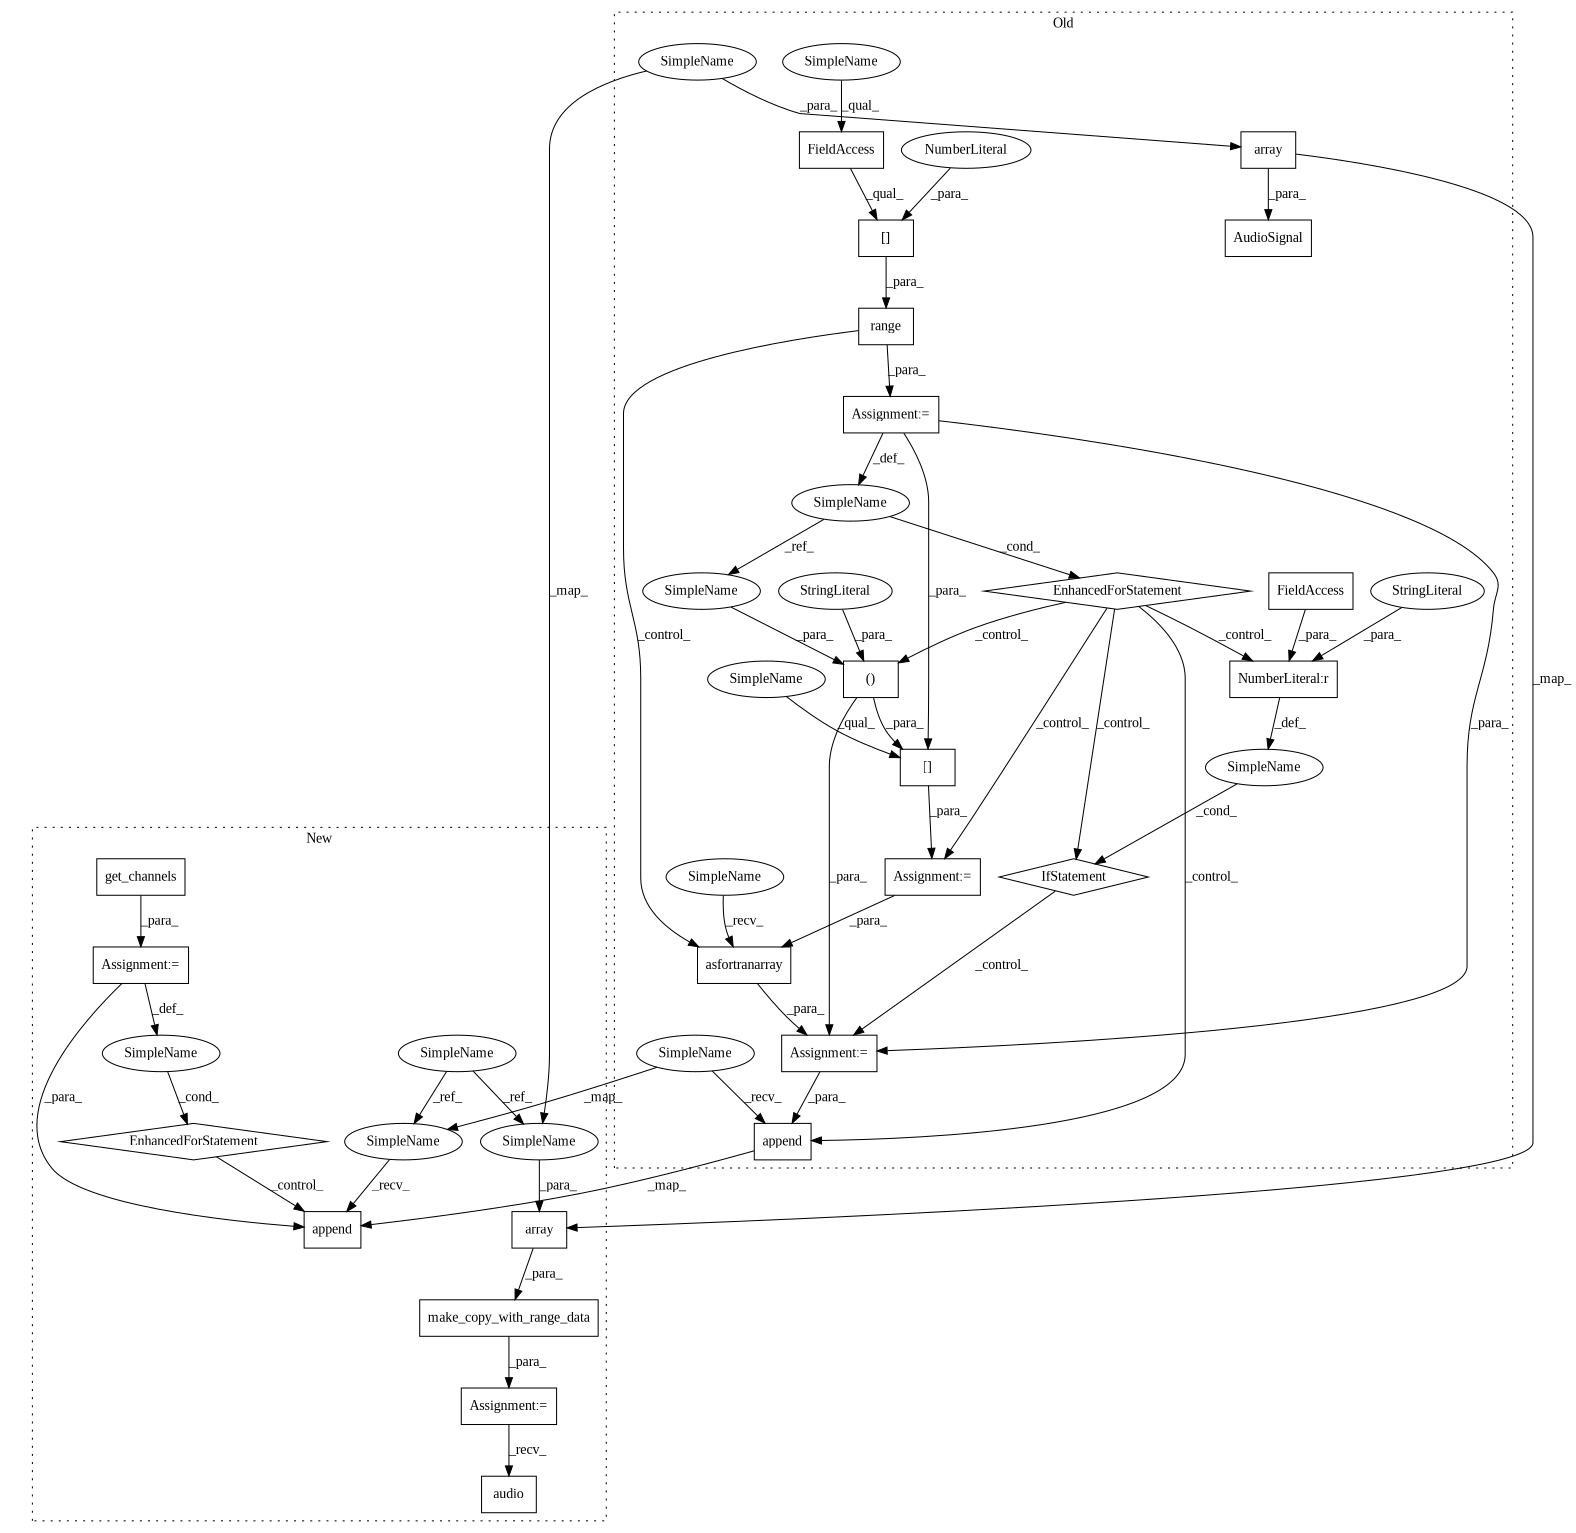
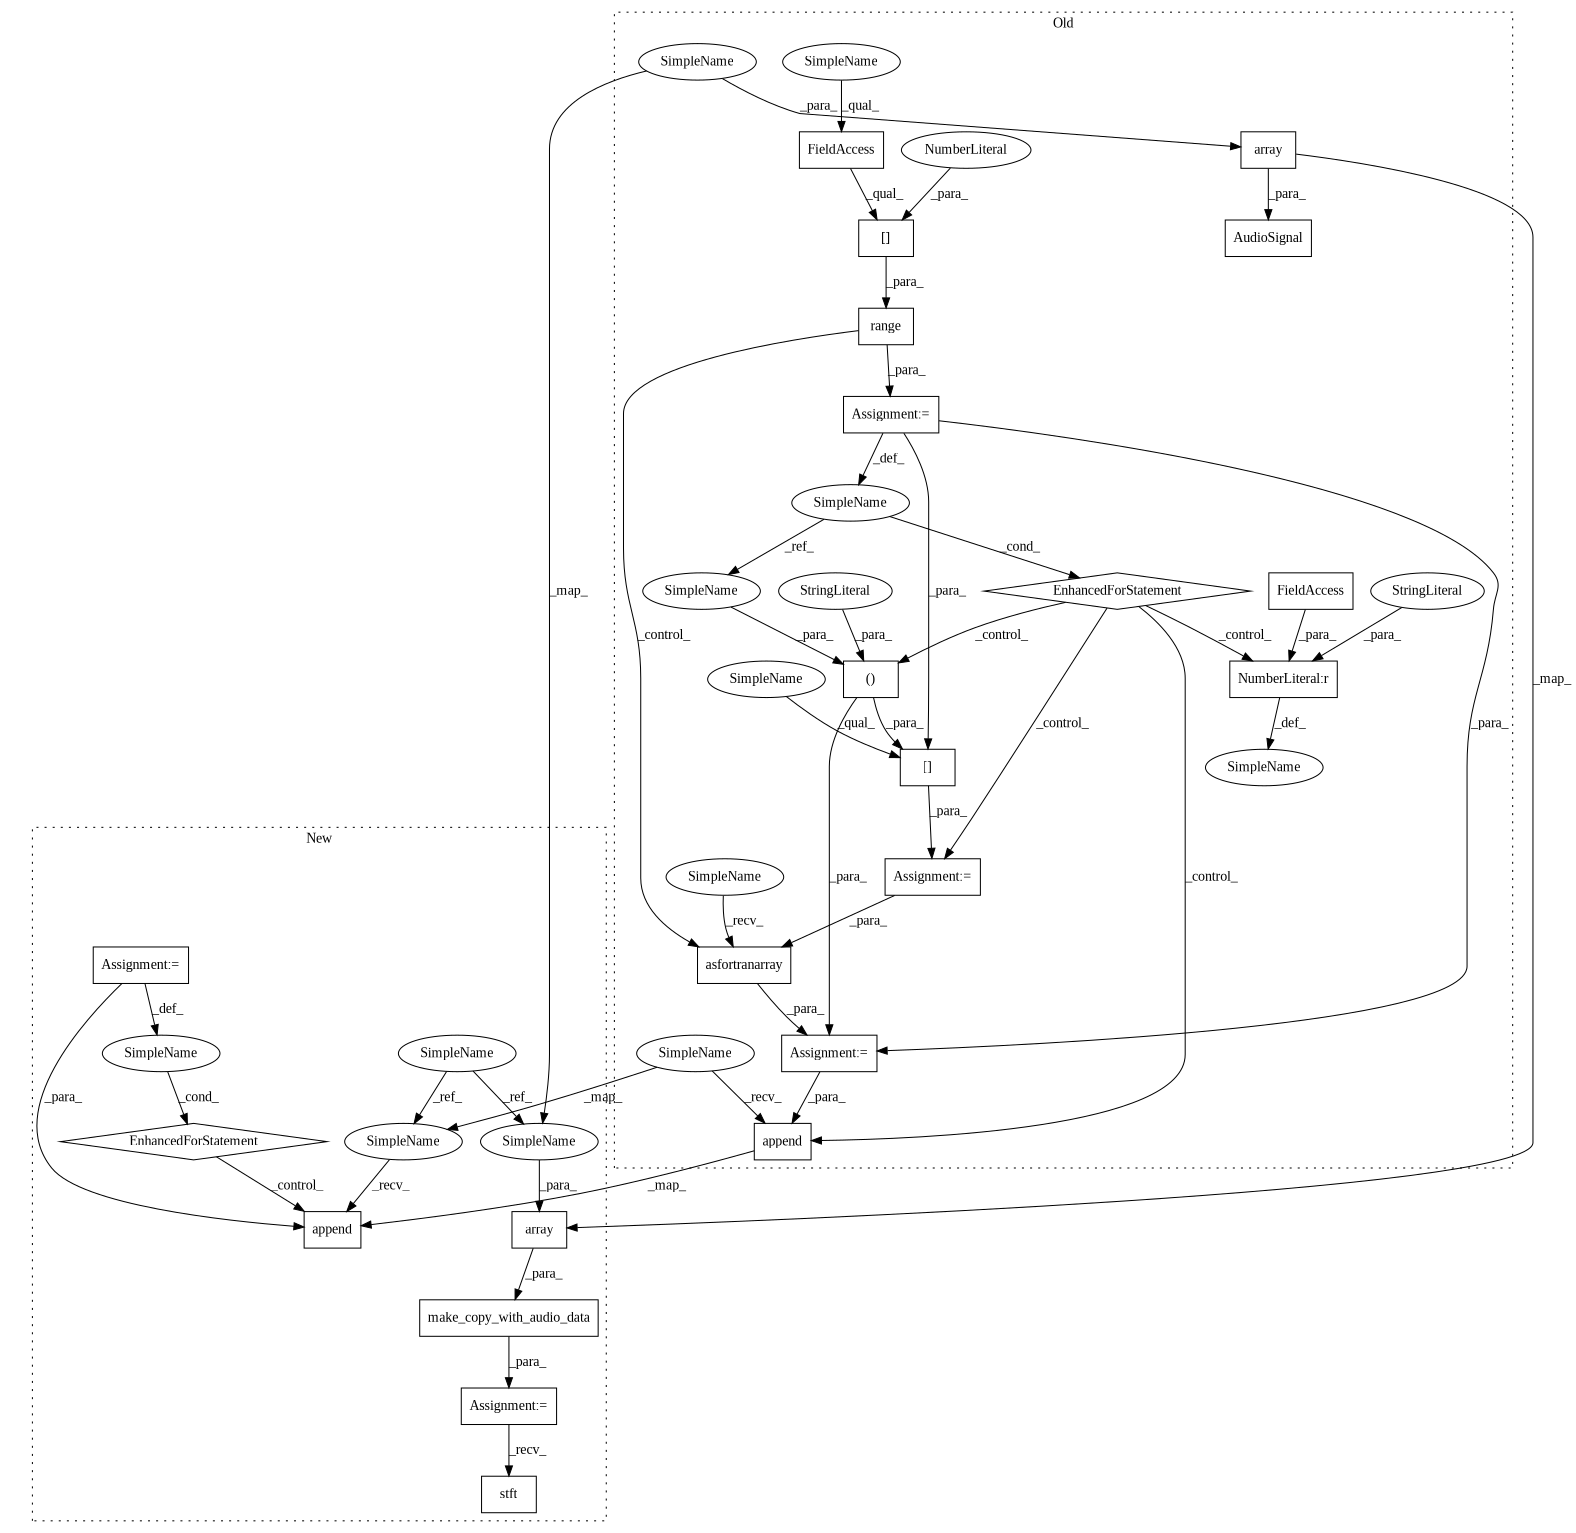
(141, 877) -> none
(1074, 877) -> none
(509, 1318) -> (509, 1318)
(509, 1494) -> (509, 1494)
